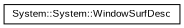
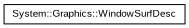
(92, 14) -> (95, 14)
